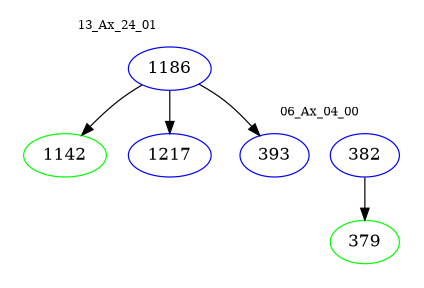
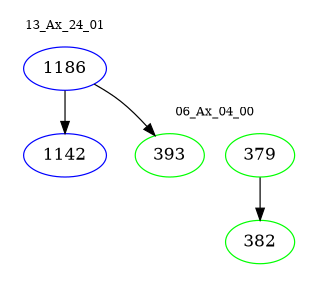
(65, 155) -> (65, 155)
(170, 155) -> none
(275, 155) -> (170, 155)
(365, 155) -> (260, 242)
(365, 193) -> (260, 193)
